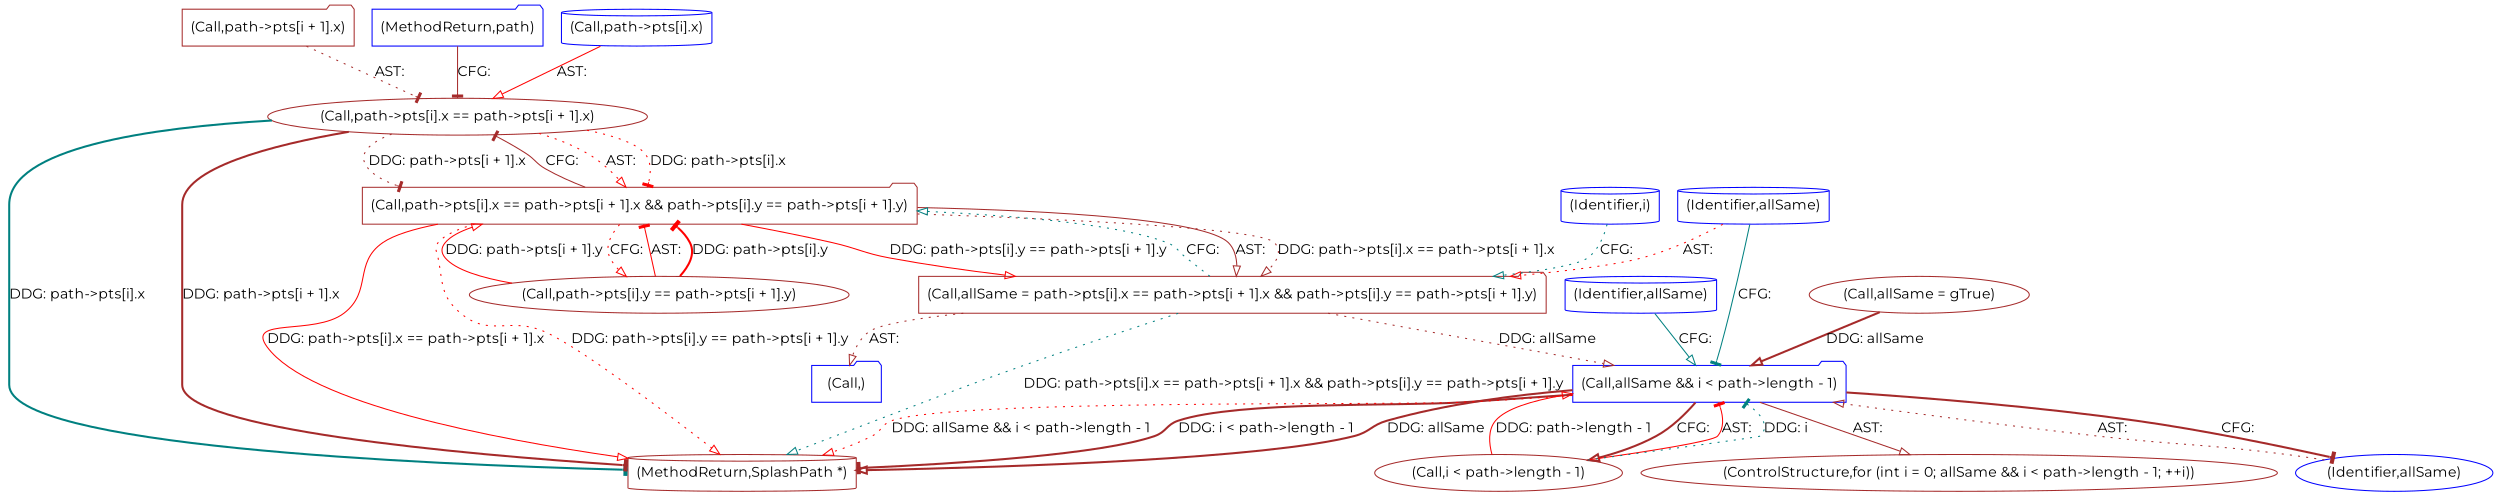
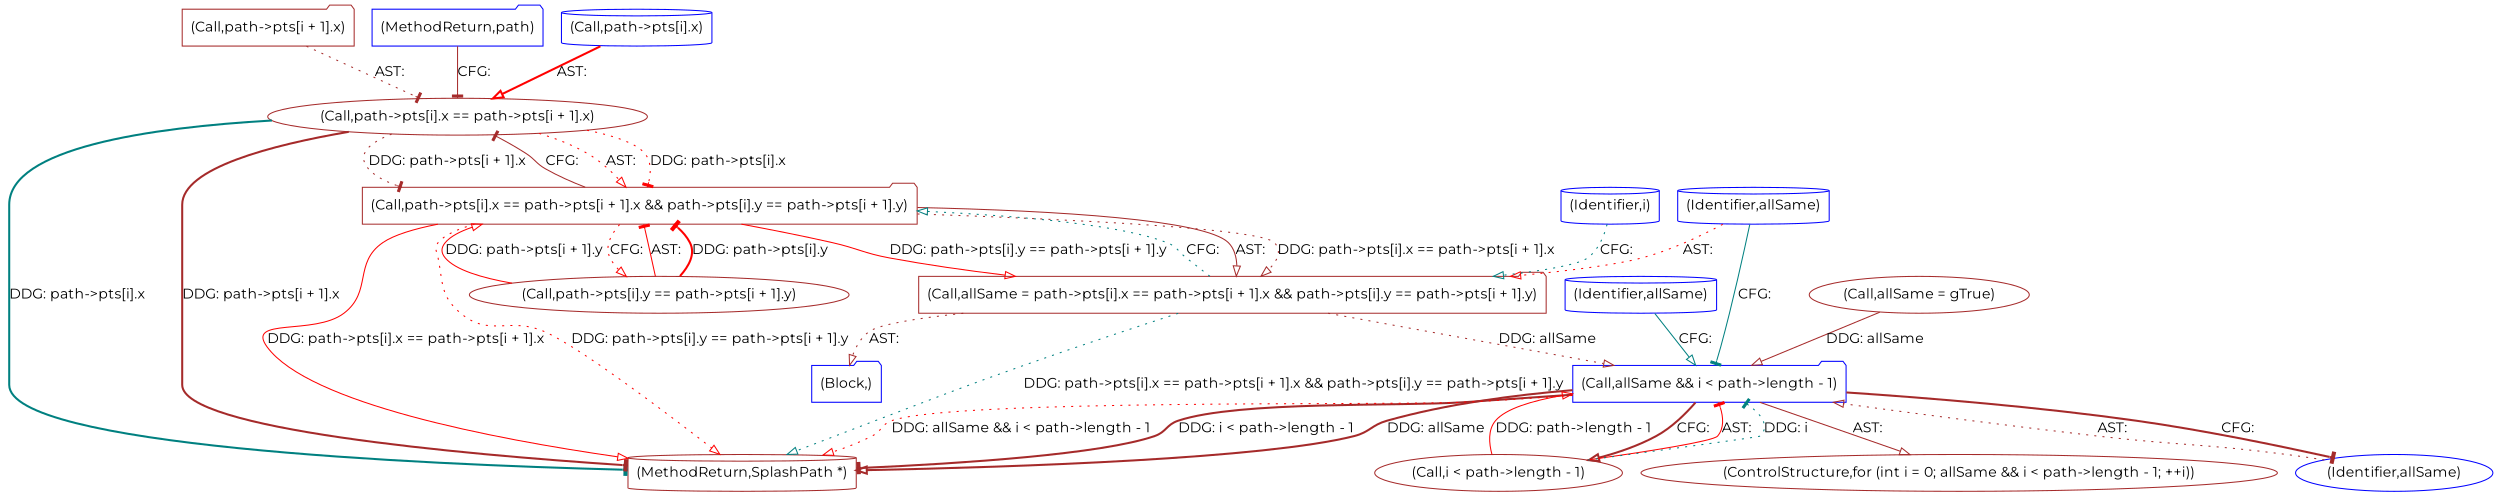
(551, 70) -> (551, 70)
(1820, 337) -> (1820, 337)
(847, 384) -> (847, 384)
